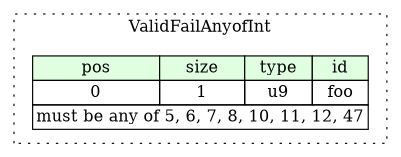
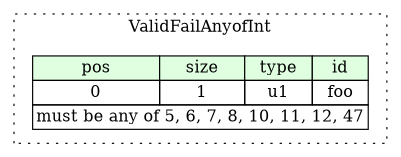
(279, 92) -> (279, 92)
